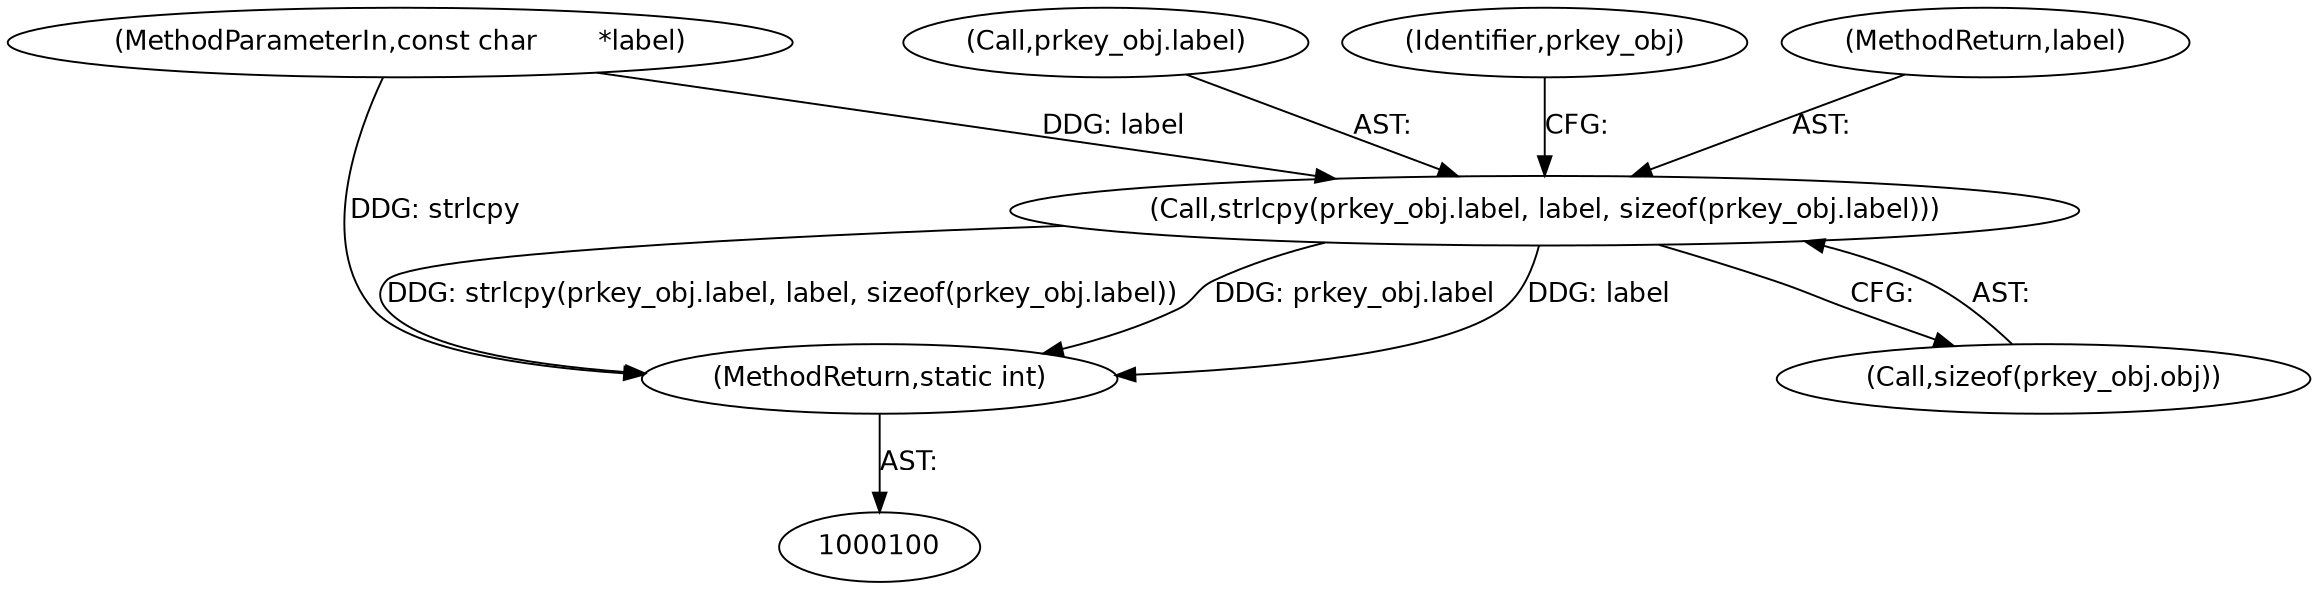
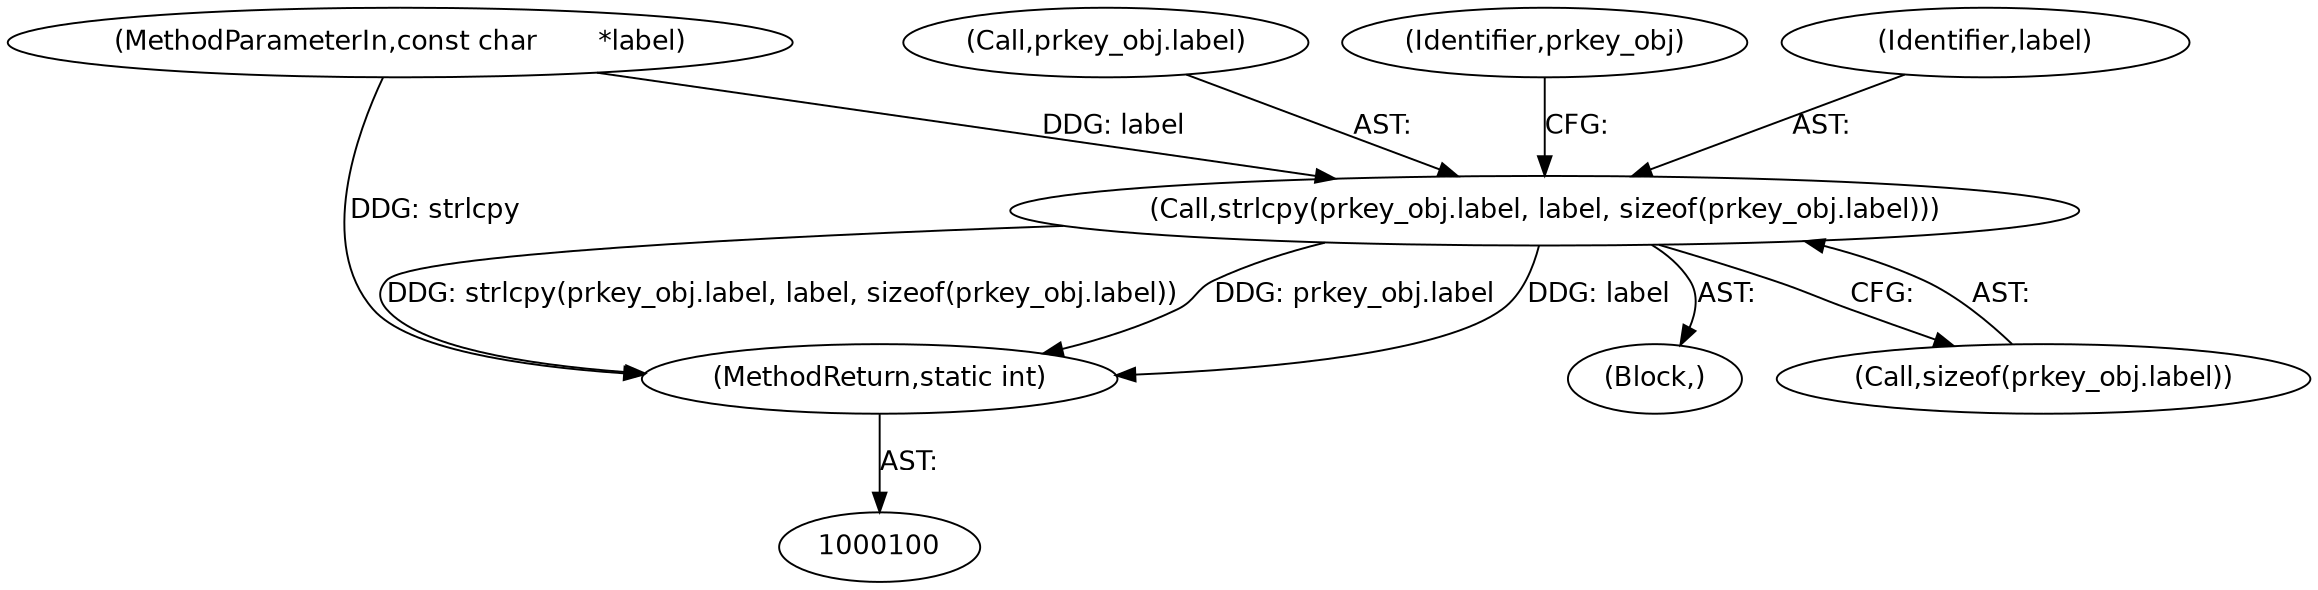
(1986, 43) -> (1986, 43)
none -> (1655, 379)
(2044, 379) -> (2044, 379)
